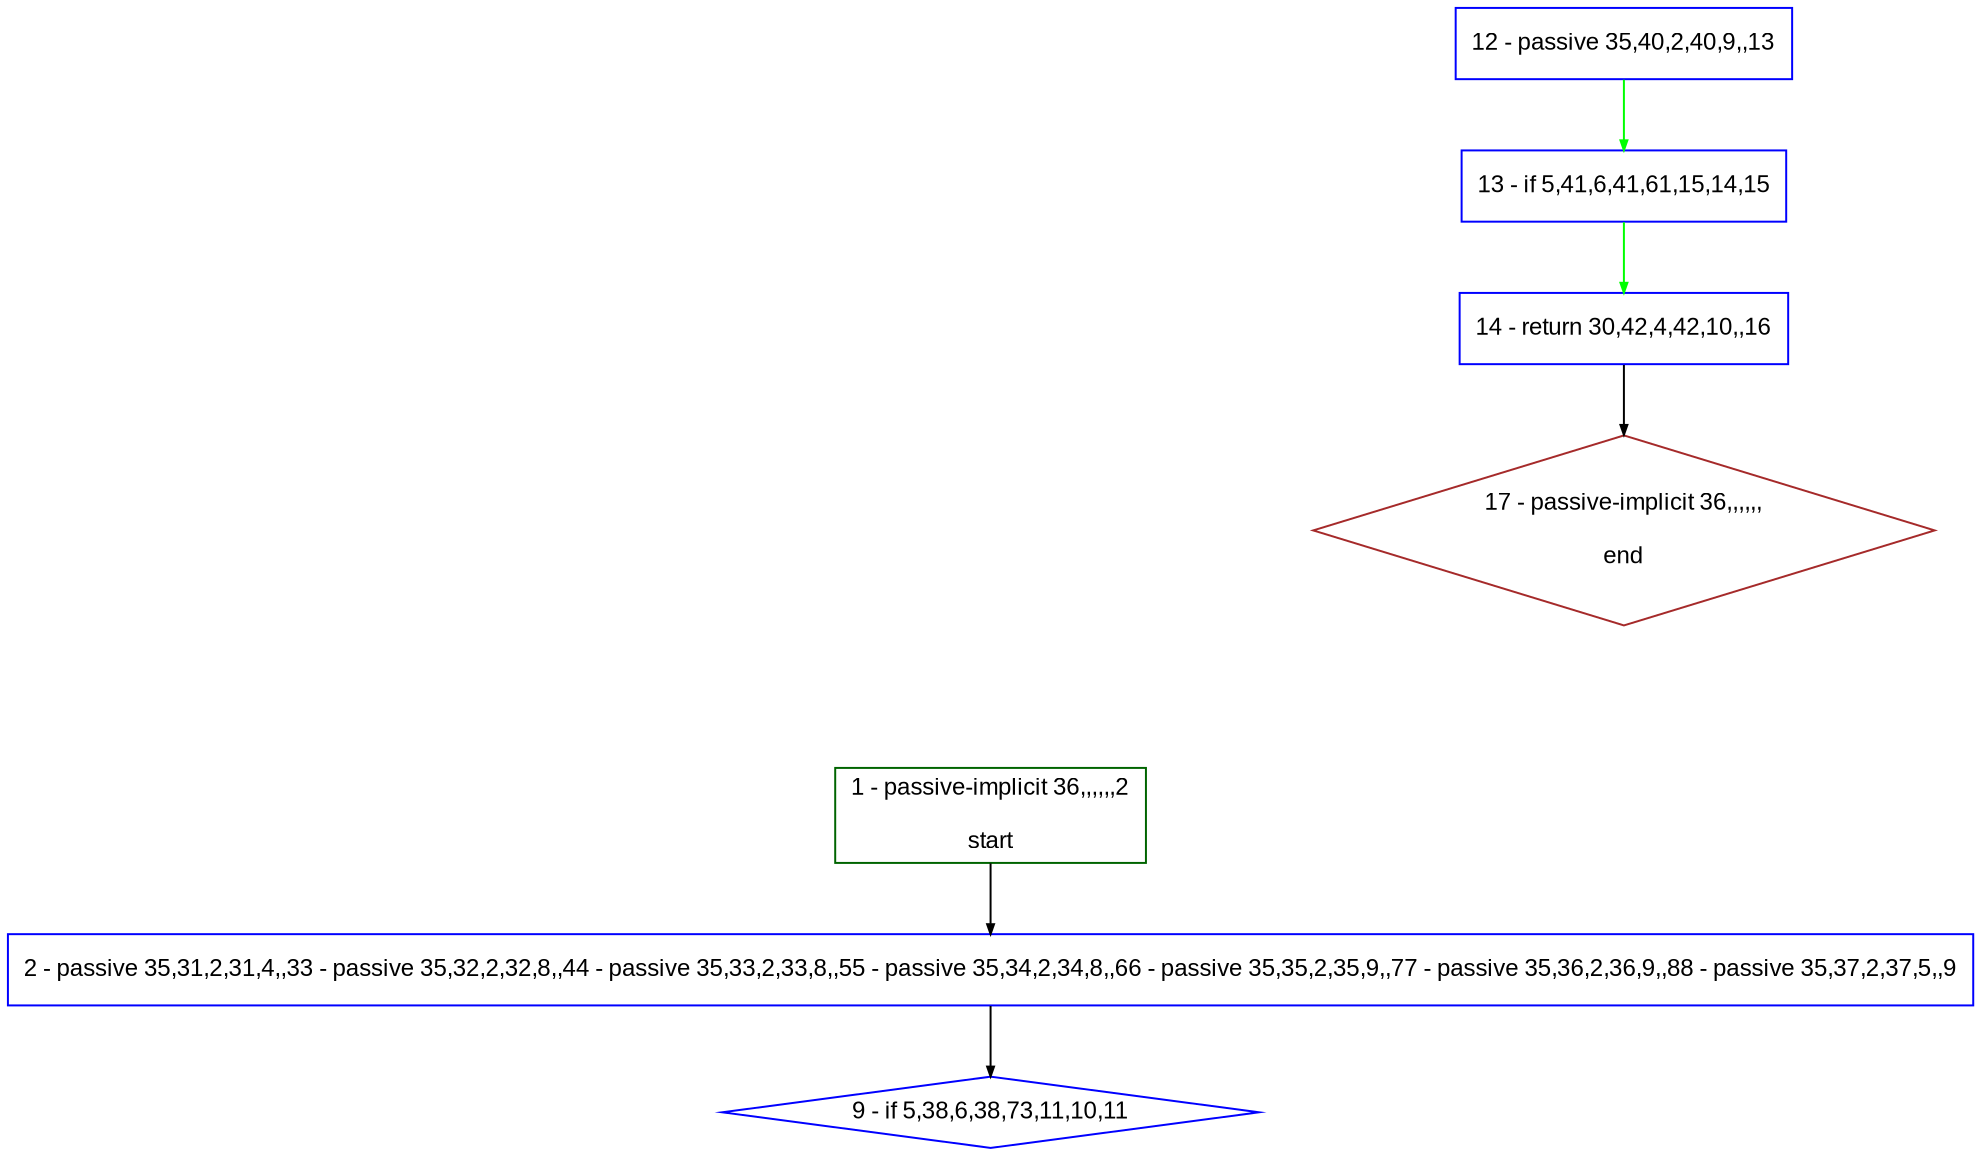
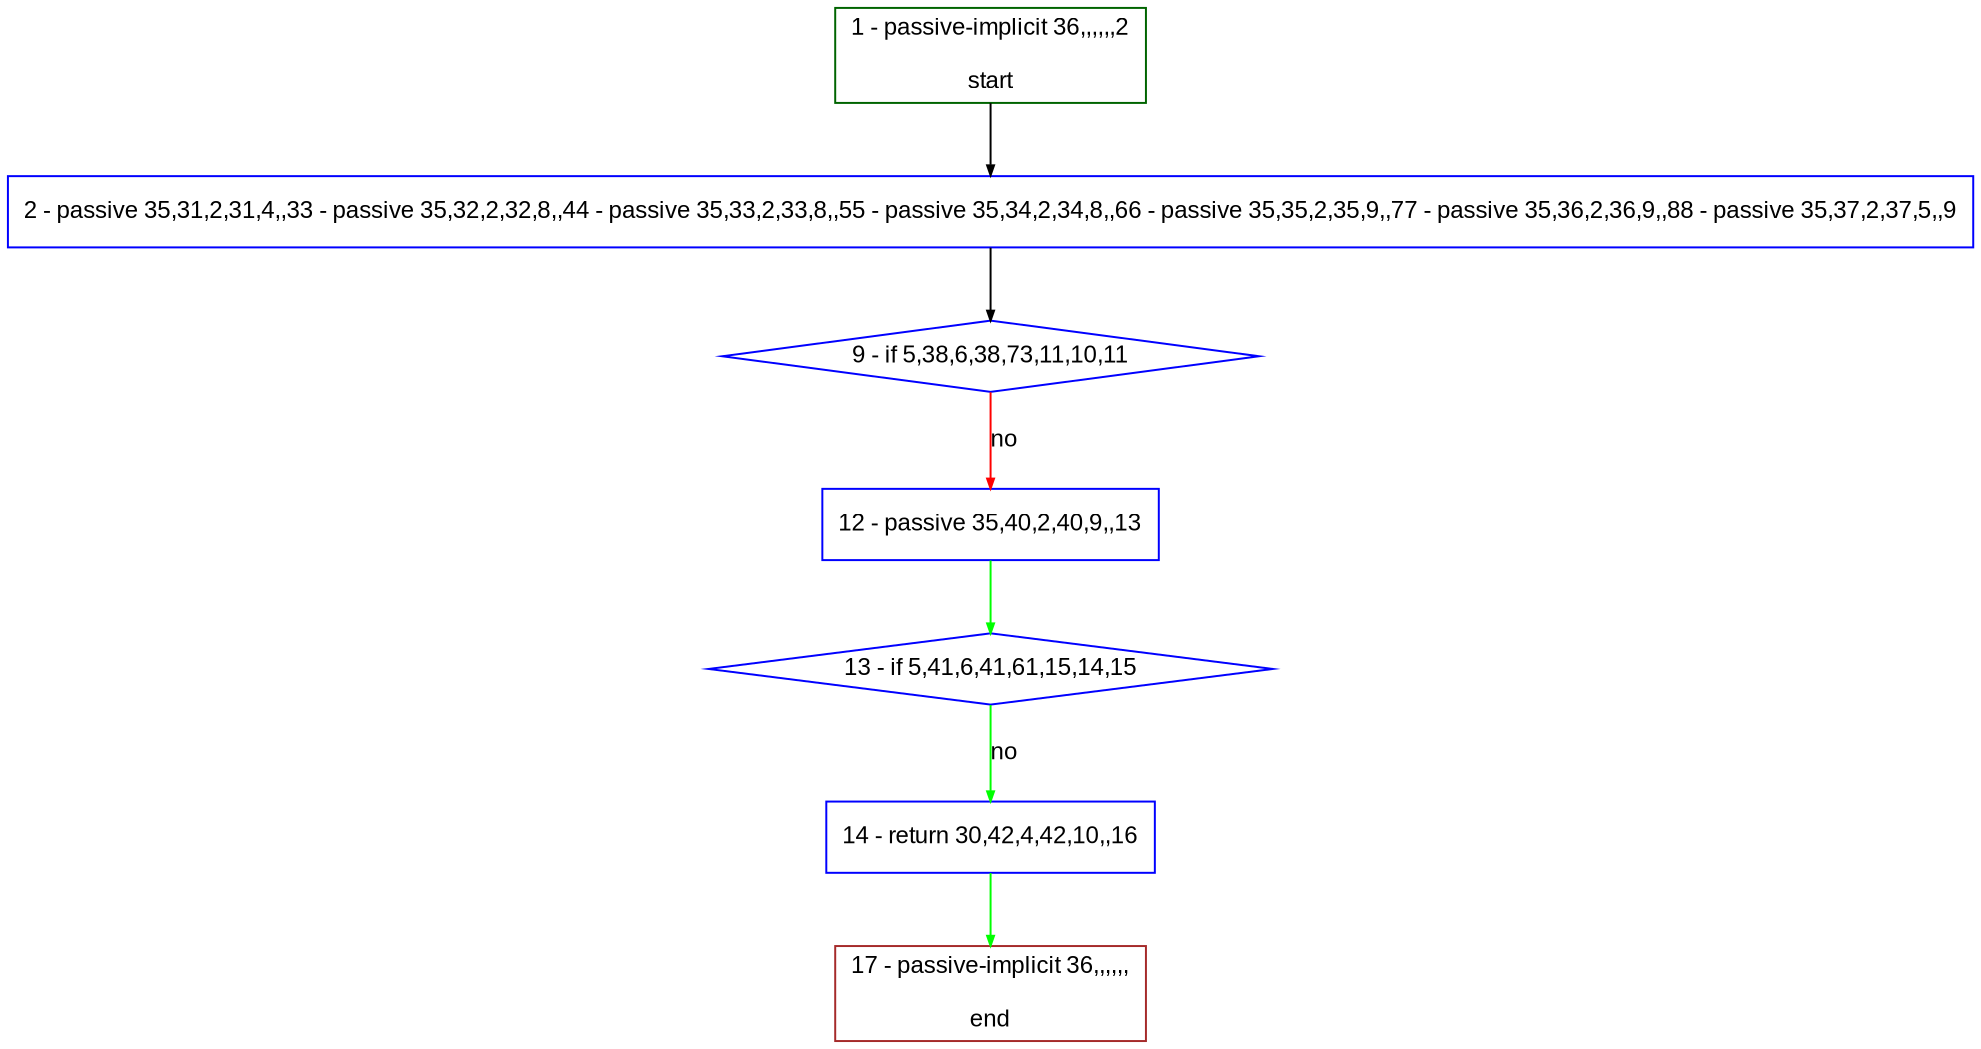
(1624, 186) -> (991, 669)
(1624, 395) -> (991, 904)
none -> (991, 435)
(1624, 530) -> (991, 994)
(1624, 625) -> (1004, 753)
